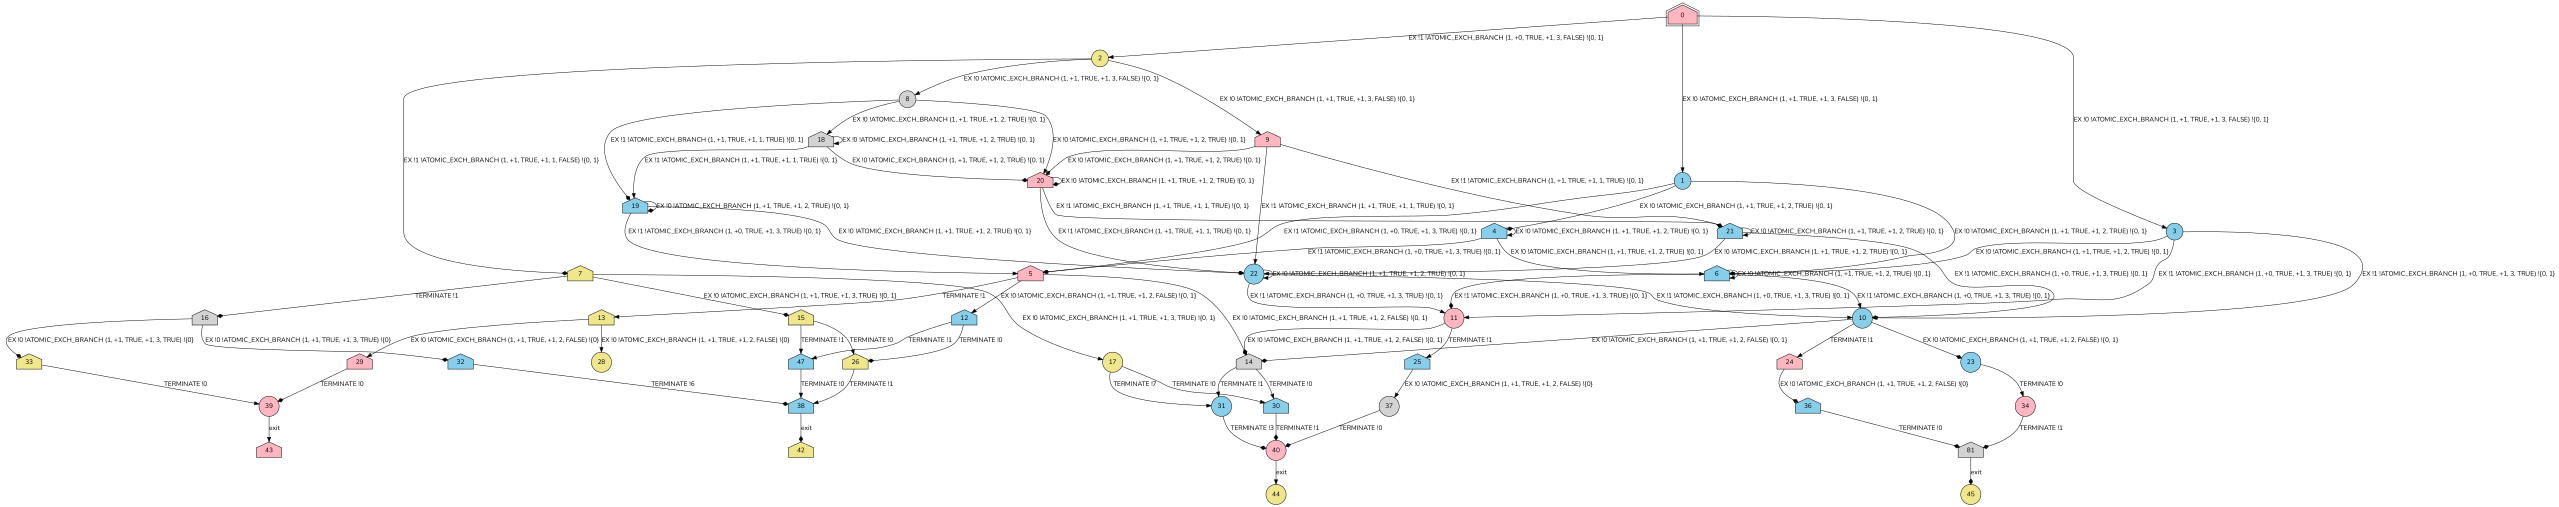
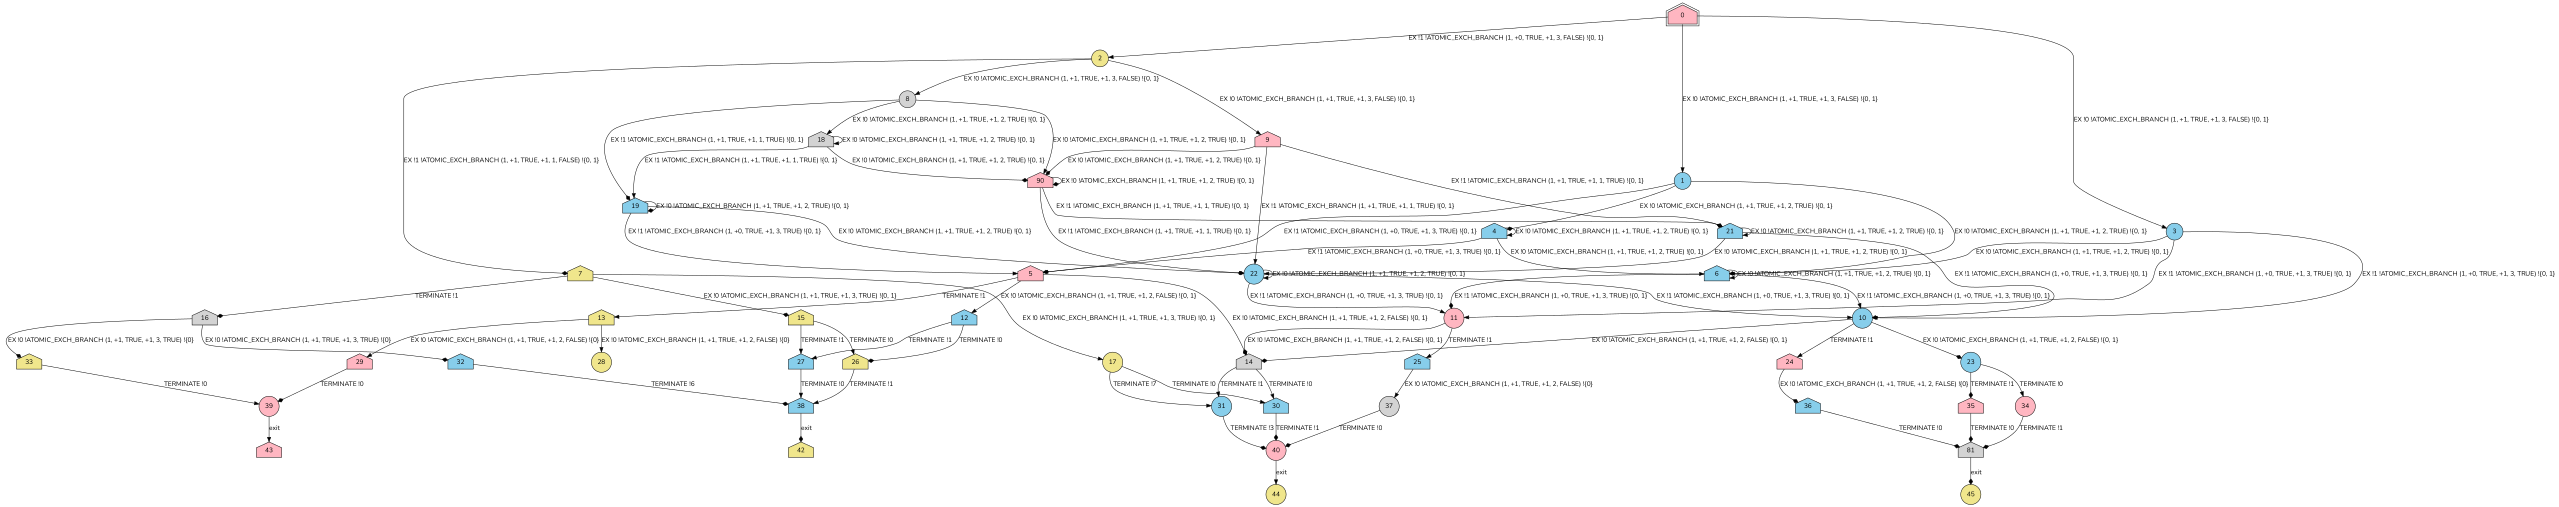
(1040, 181) -> (1040, 181)
(801, 362) -> (801, 362)
none -> (1971, 406)
